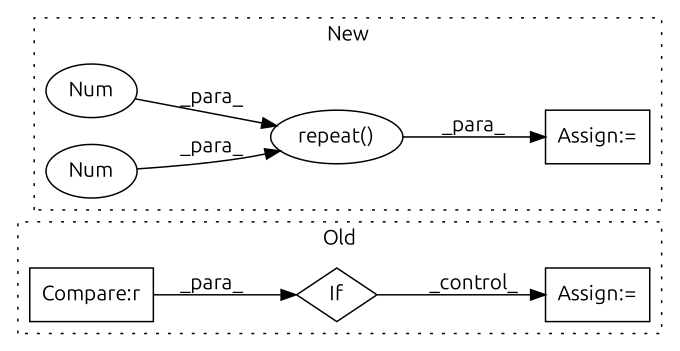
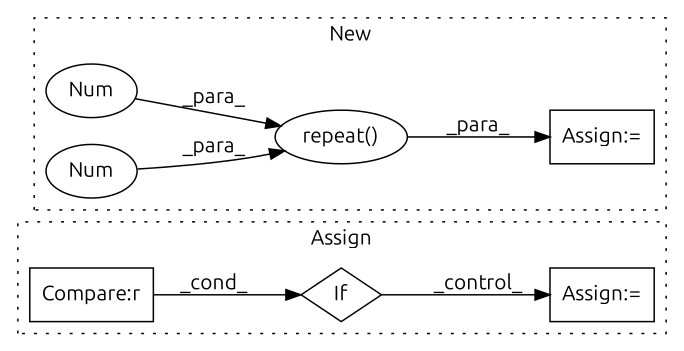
(340, 239) -> (342, 239)
(212, 284) -> (214, 284)
